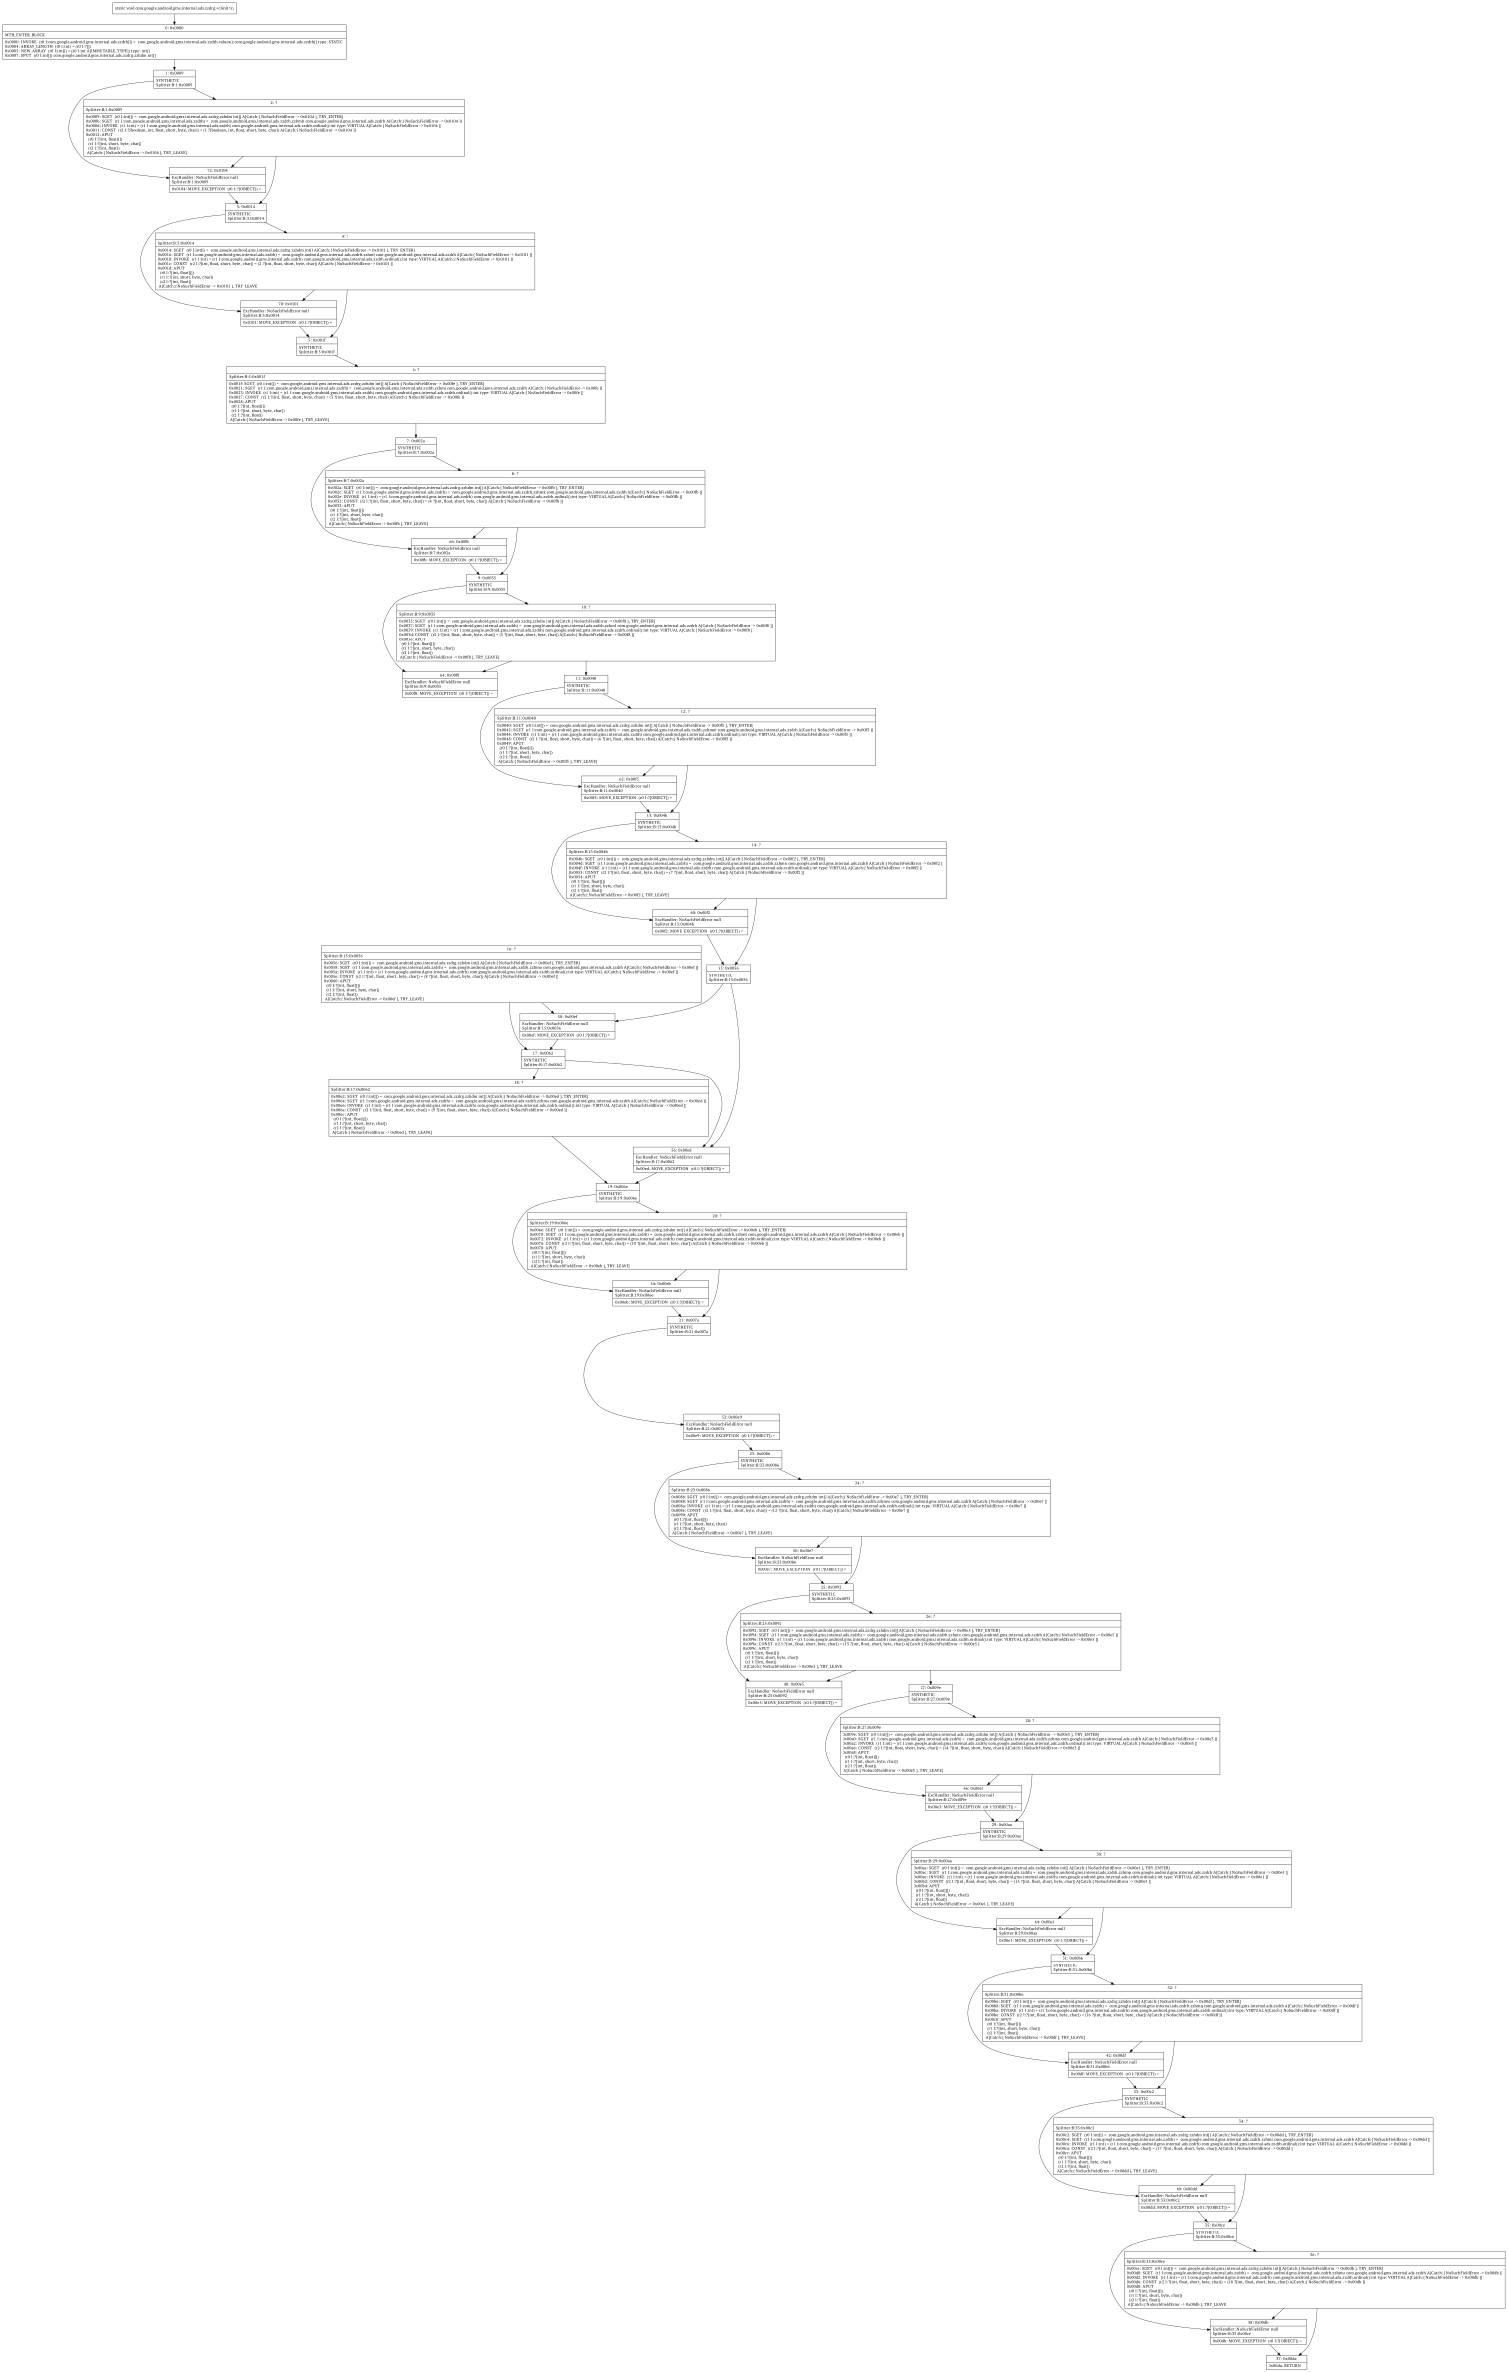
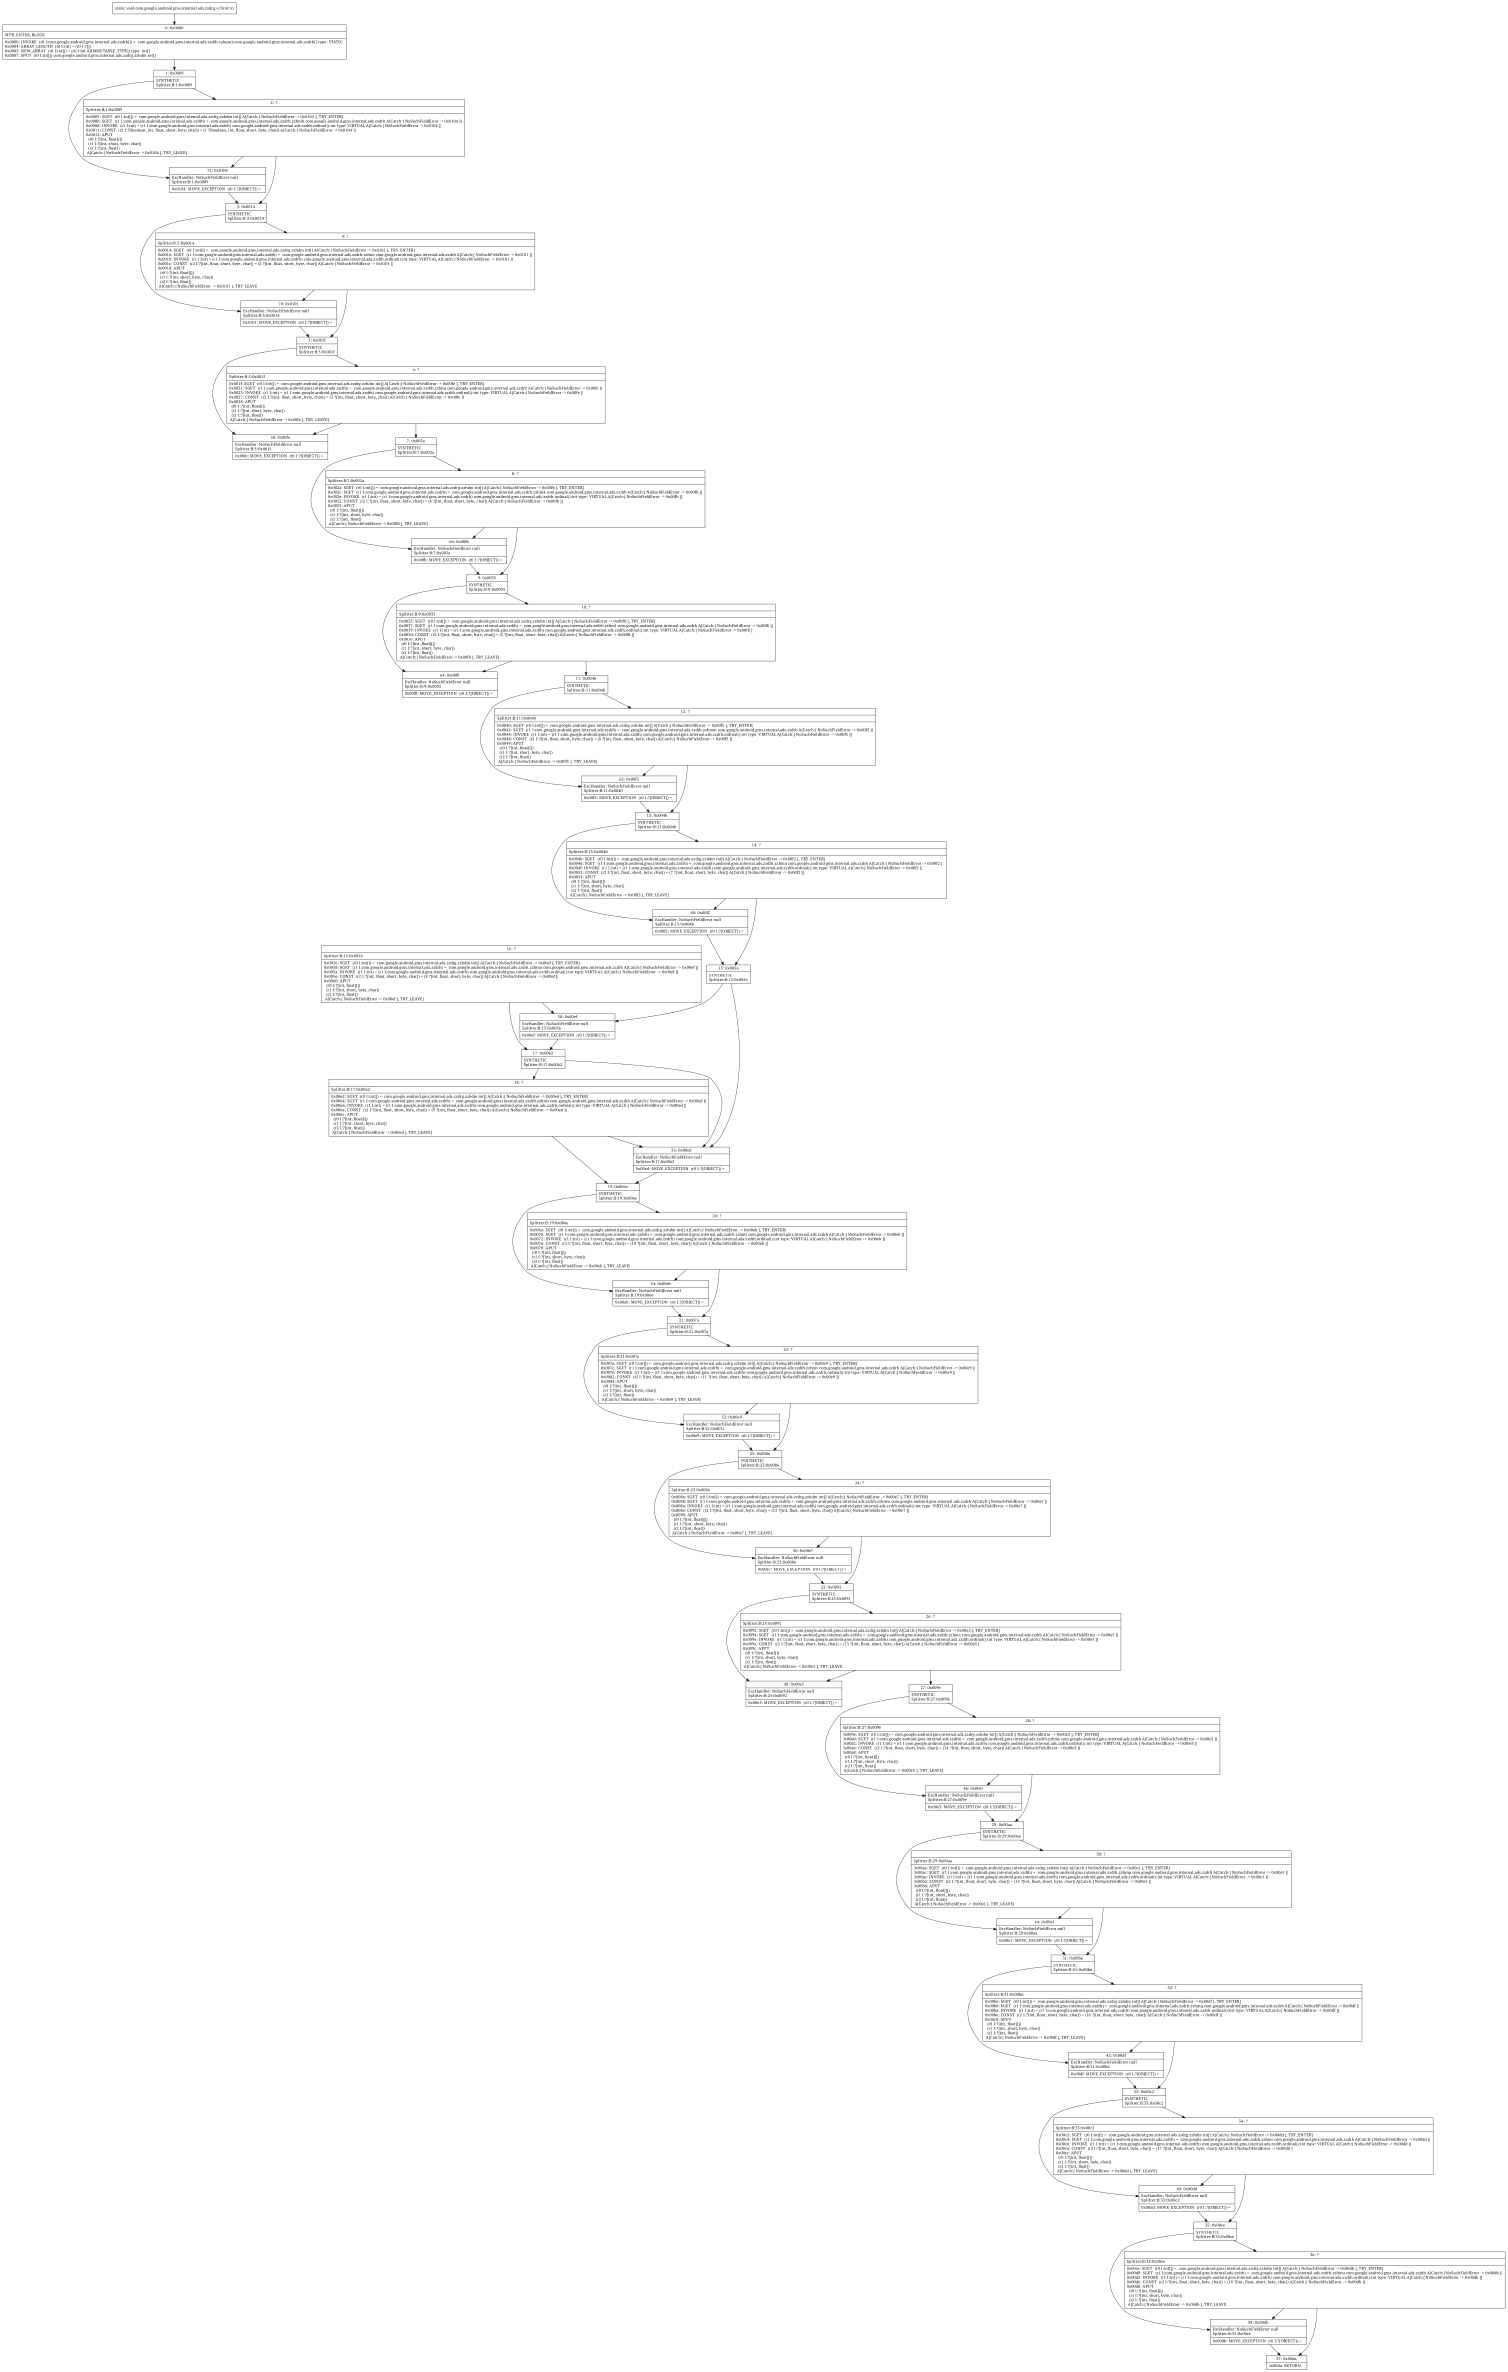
none -> (280, 447)
none -> (624, 1141)
none -> (788, 1375)
